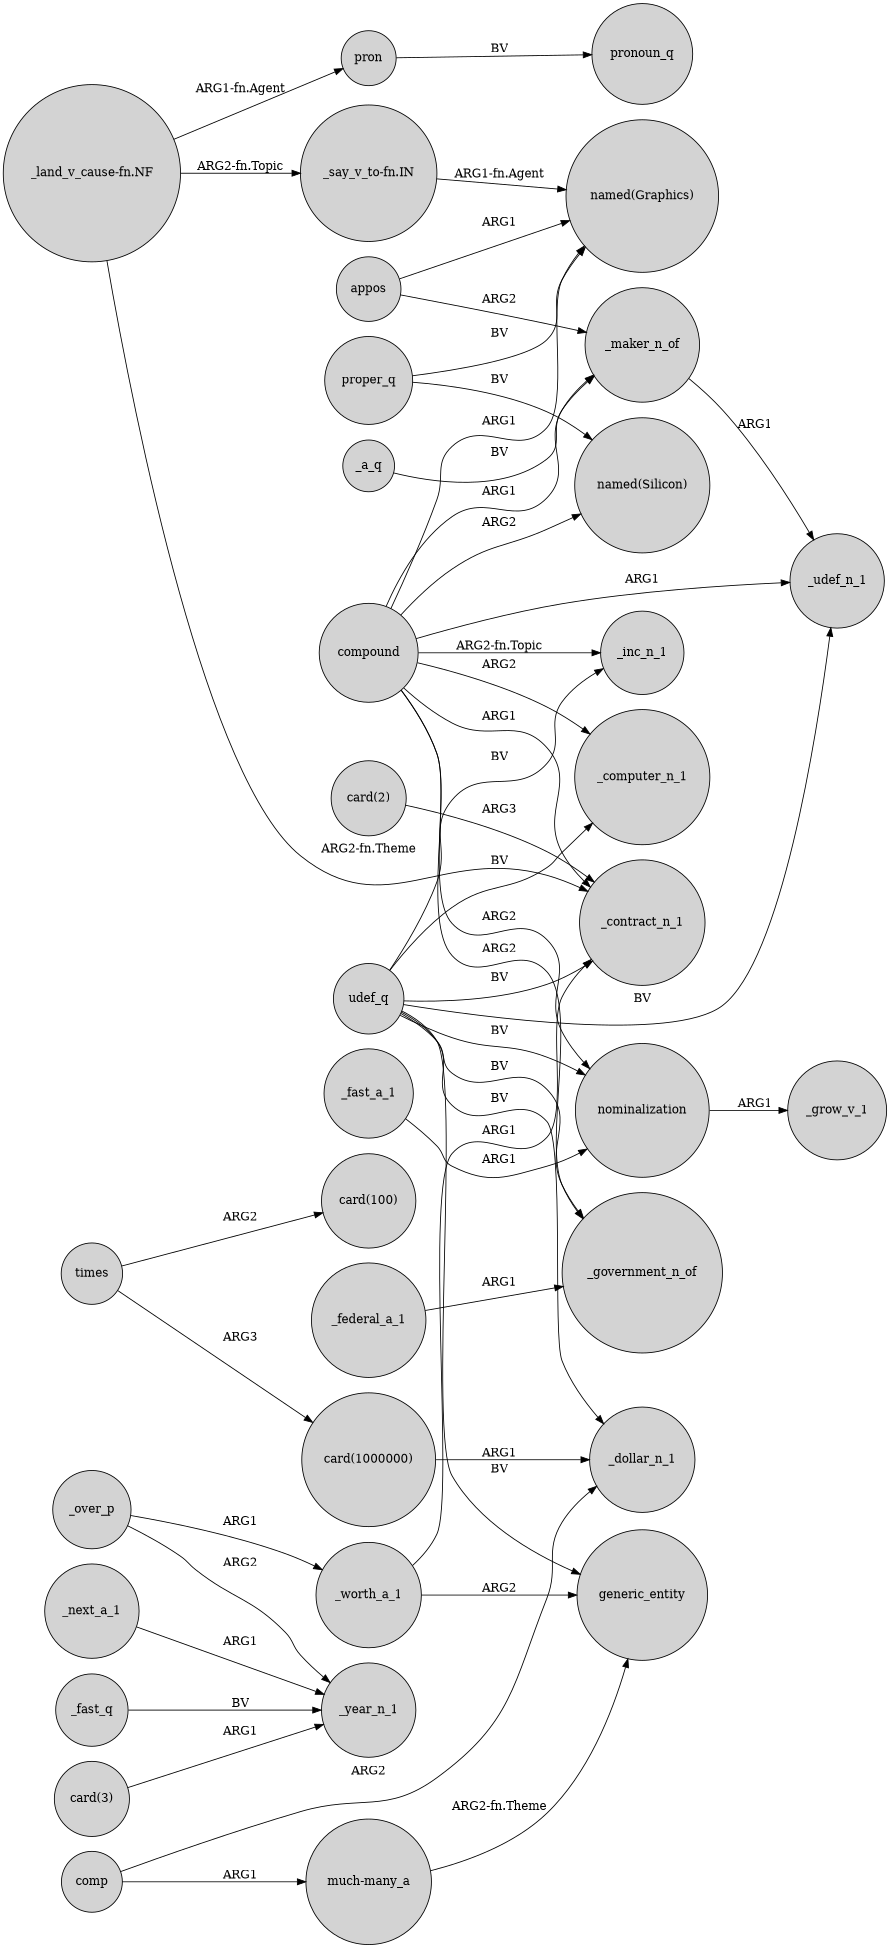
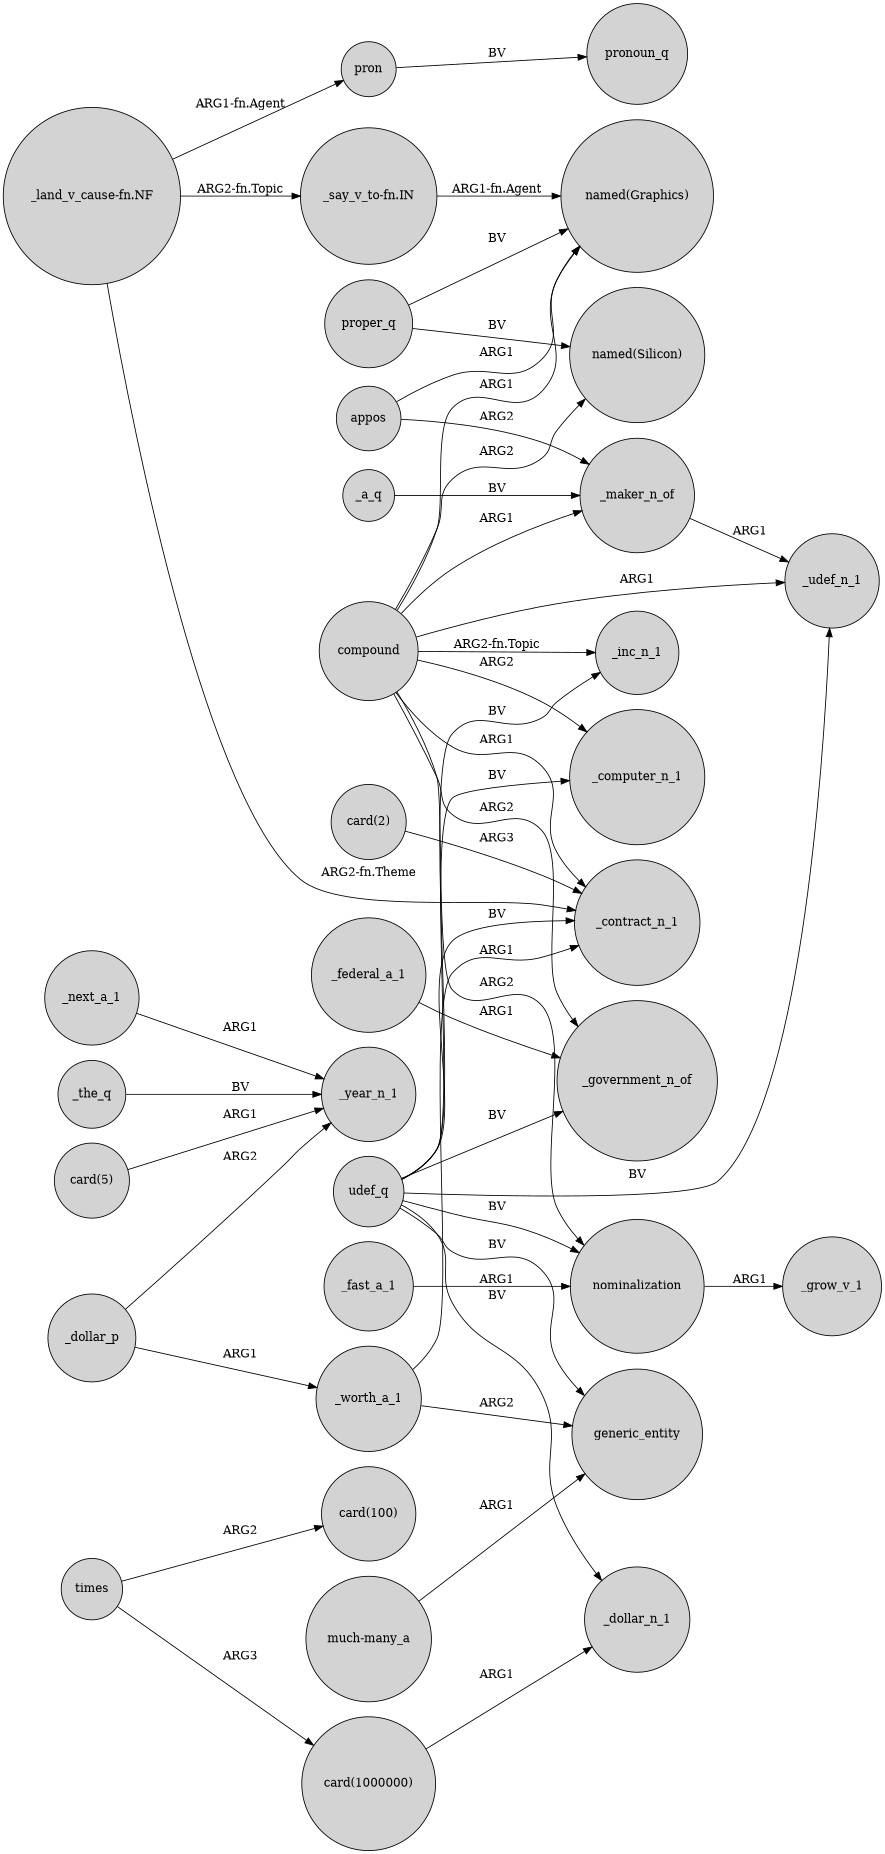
(92, 1510) -> (92, 1338)
(92, 1710) -> (92, 1094)
(92, 1799) -> (92, 1181)
(499, 1807) -> (497, 1506)
(92, 1882) -> none
